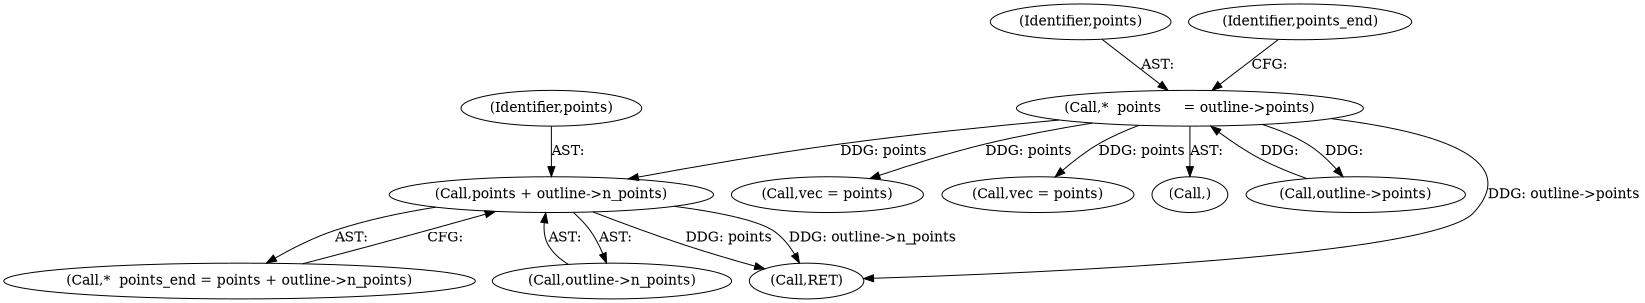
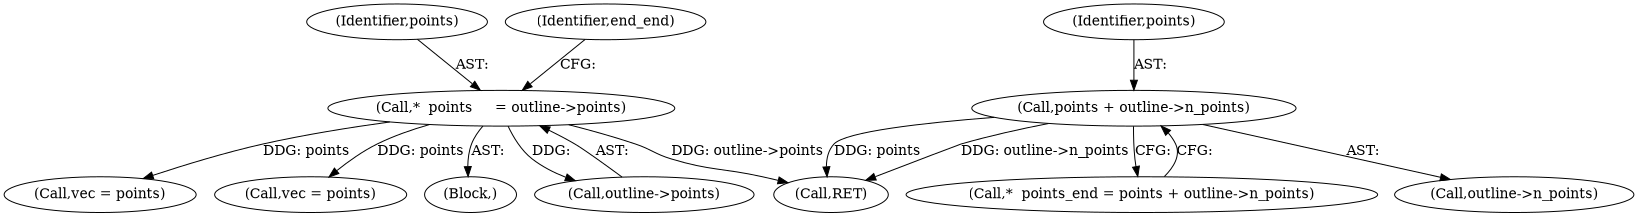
(1300, 22) -> (606, 22)
(848, 143) -> none
(1282, 151) -> (615, 151)
(1190, 195) -> (471, 195)
(354, 238) -> (1155, 151)
(550, 247) -> none
